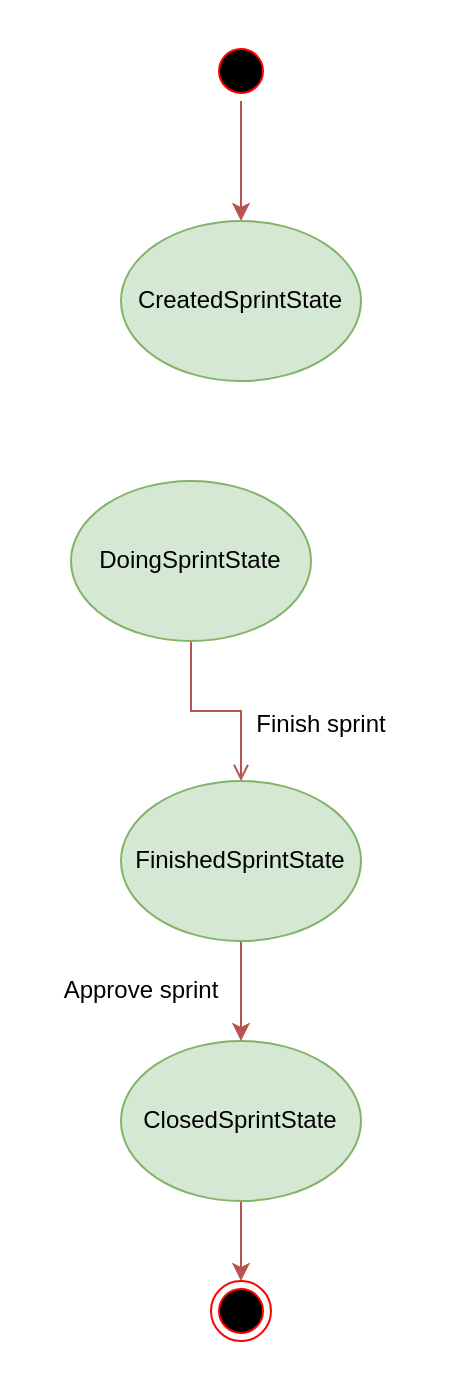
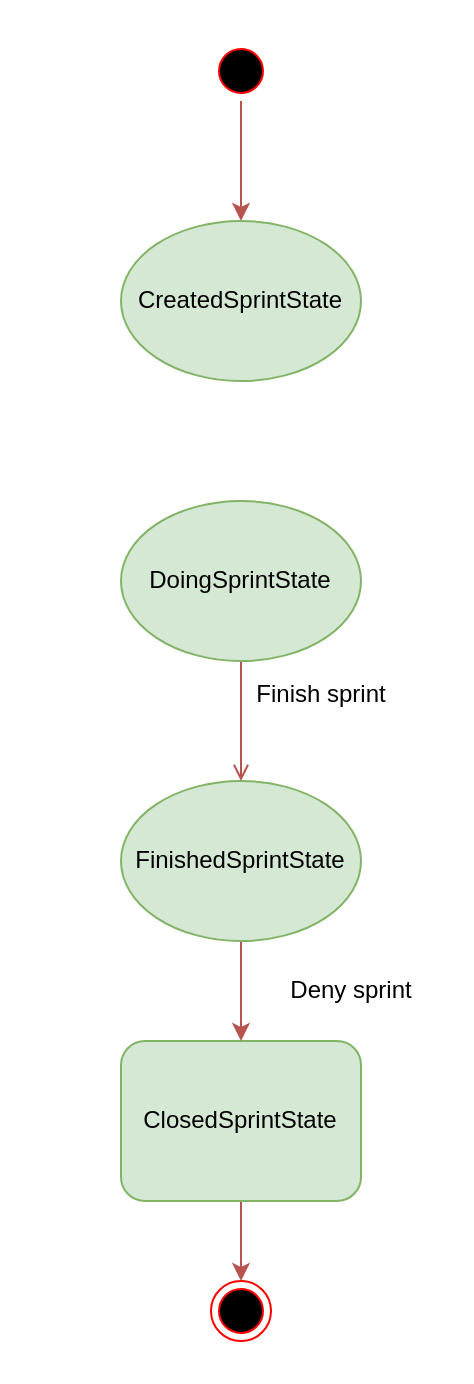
(191, 561) -> (241, 581)
(321, 725) -> (321, 695)
(141, 991) -> none
none -> (351, 991)
(241, 1121) -> (241, 1121)
